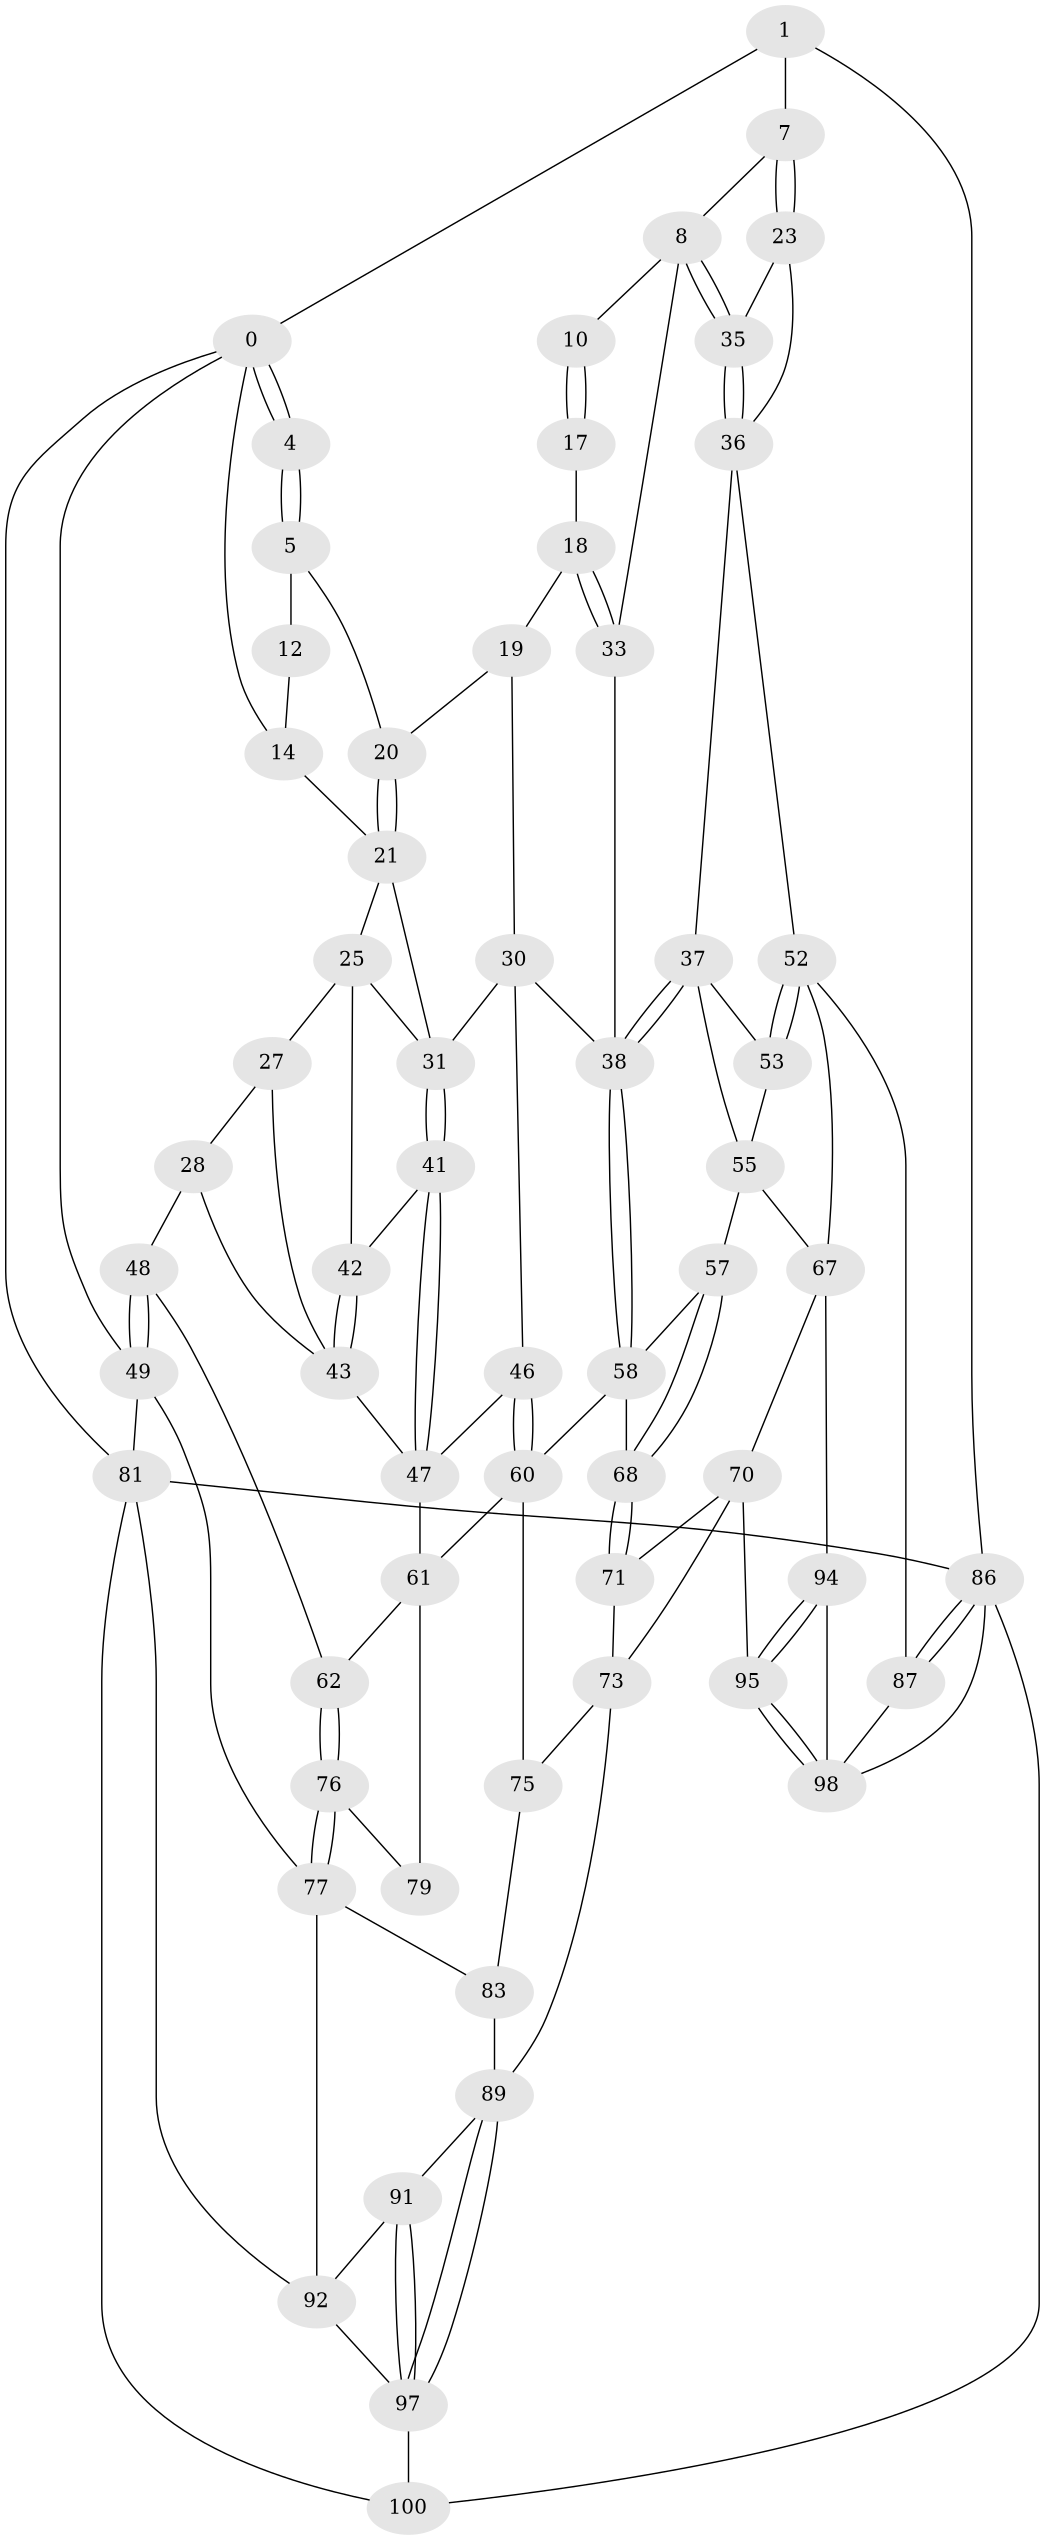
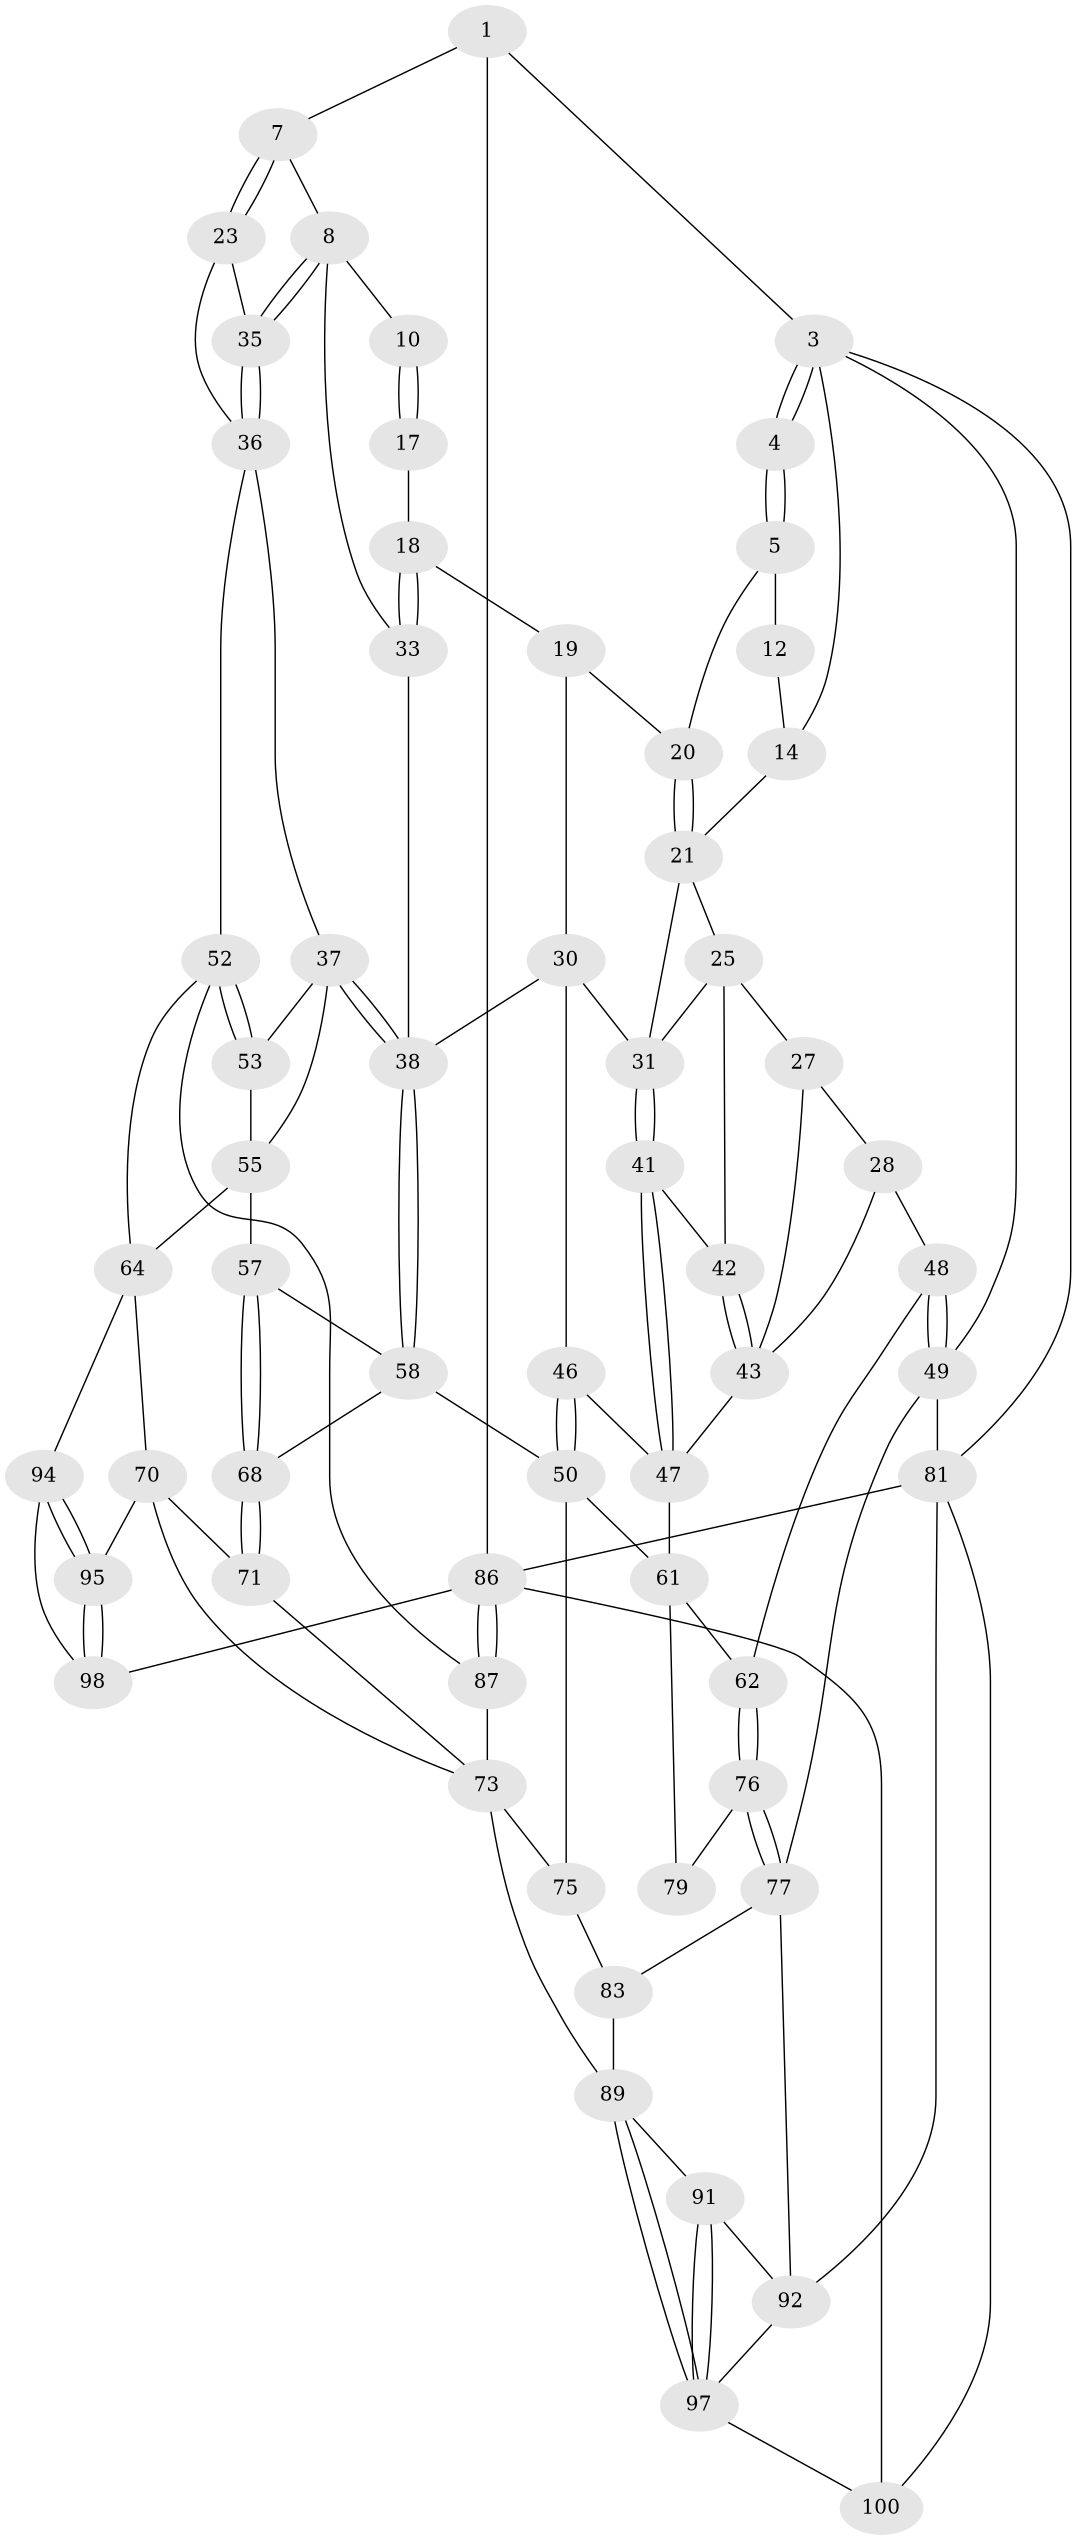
(252, 341) -> (814, 341)
(826, 1270) -> (133, 1270)
(523, 1476) -> (566, 1476)
(866, 1734) -> (487, 1734)
